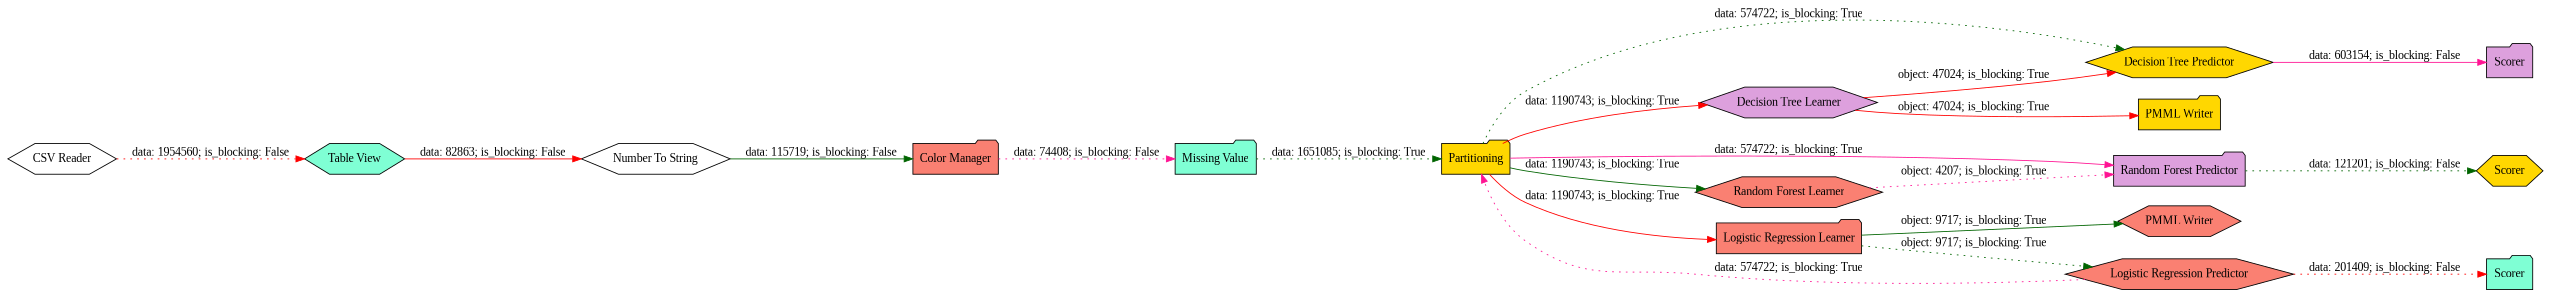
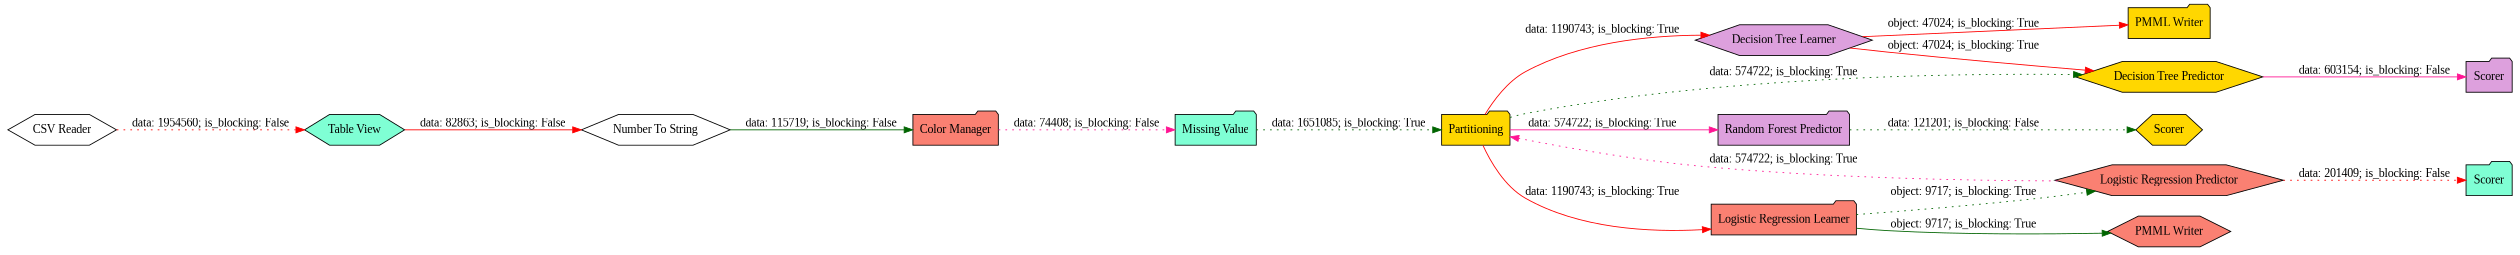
(1789, 192) -> none
